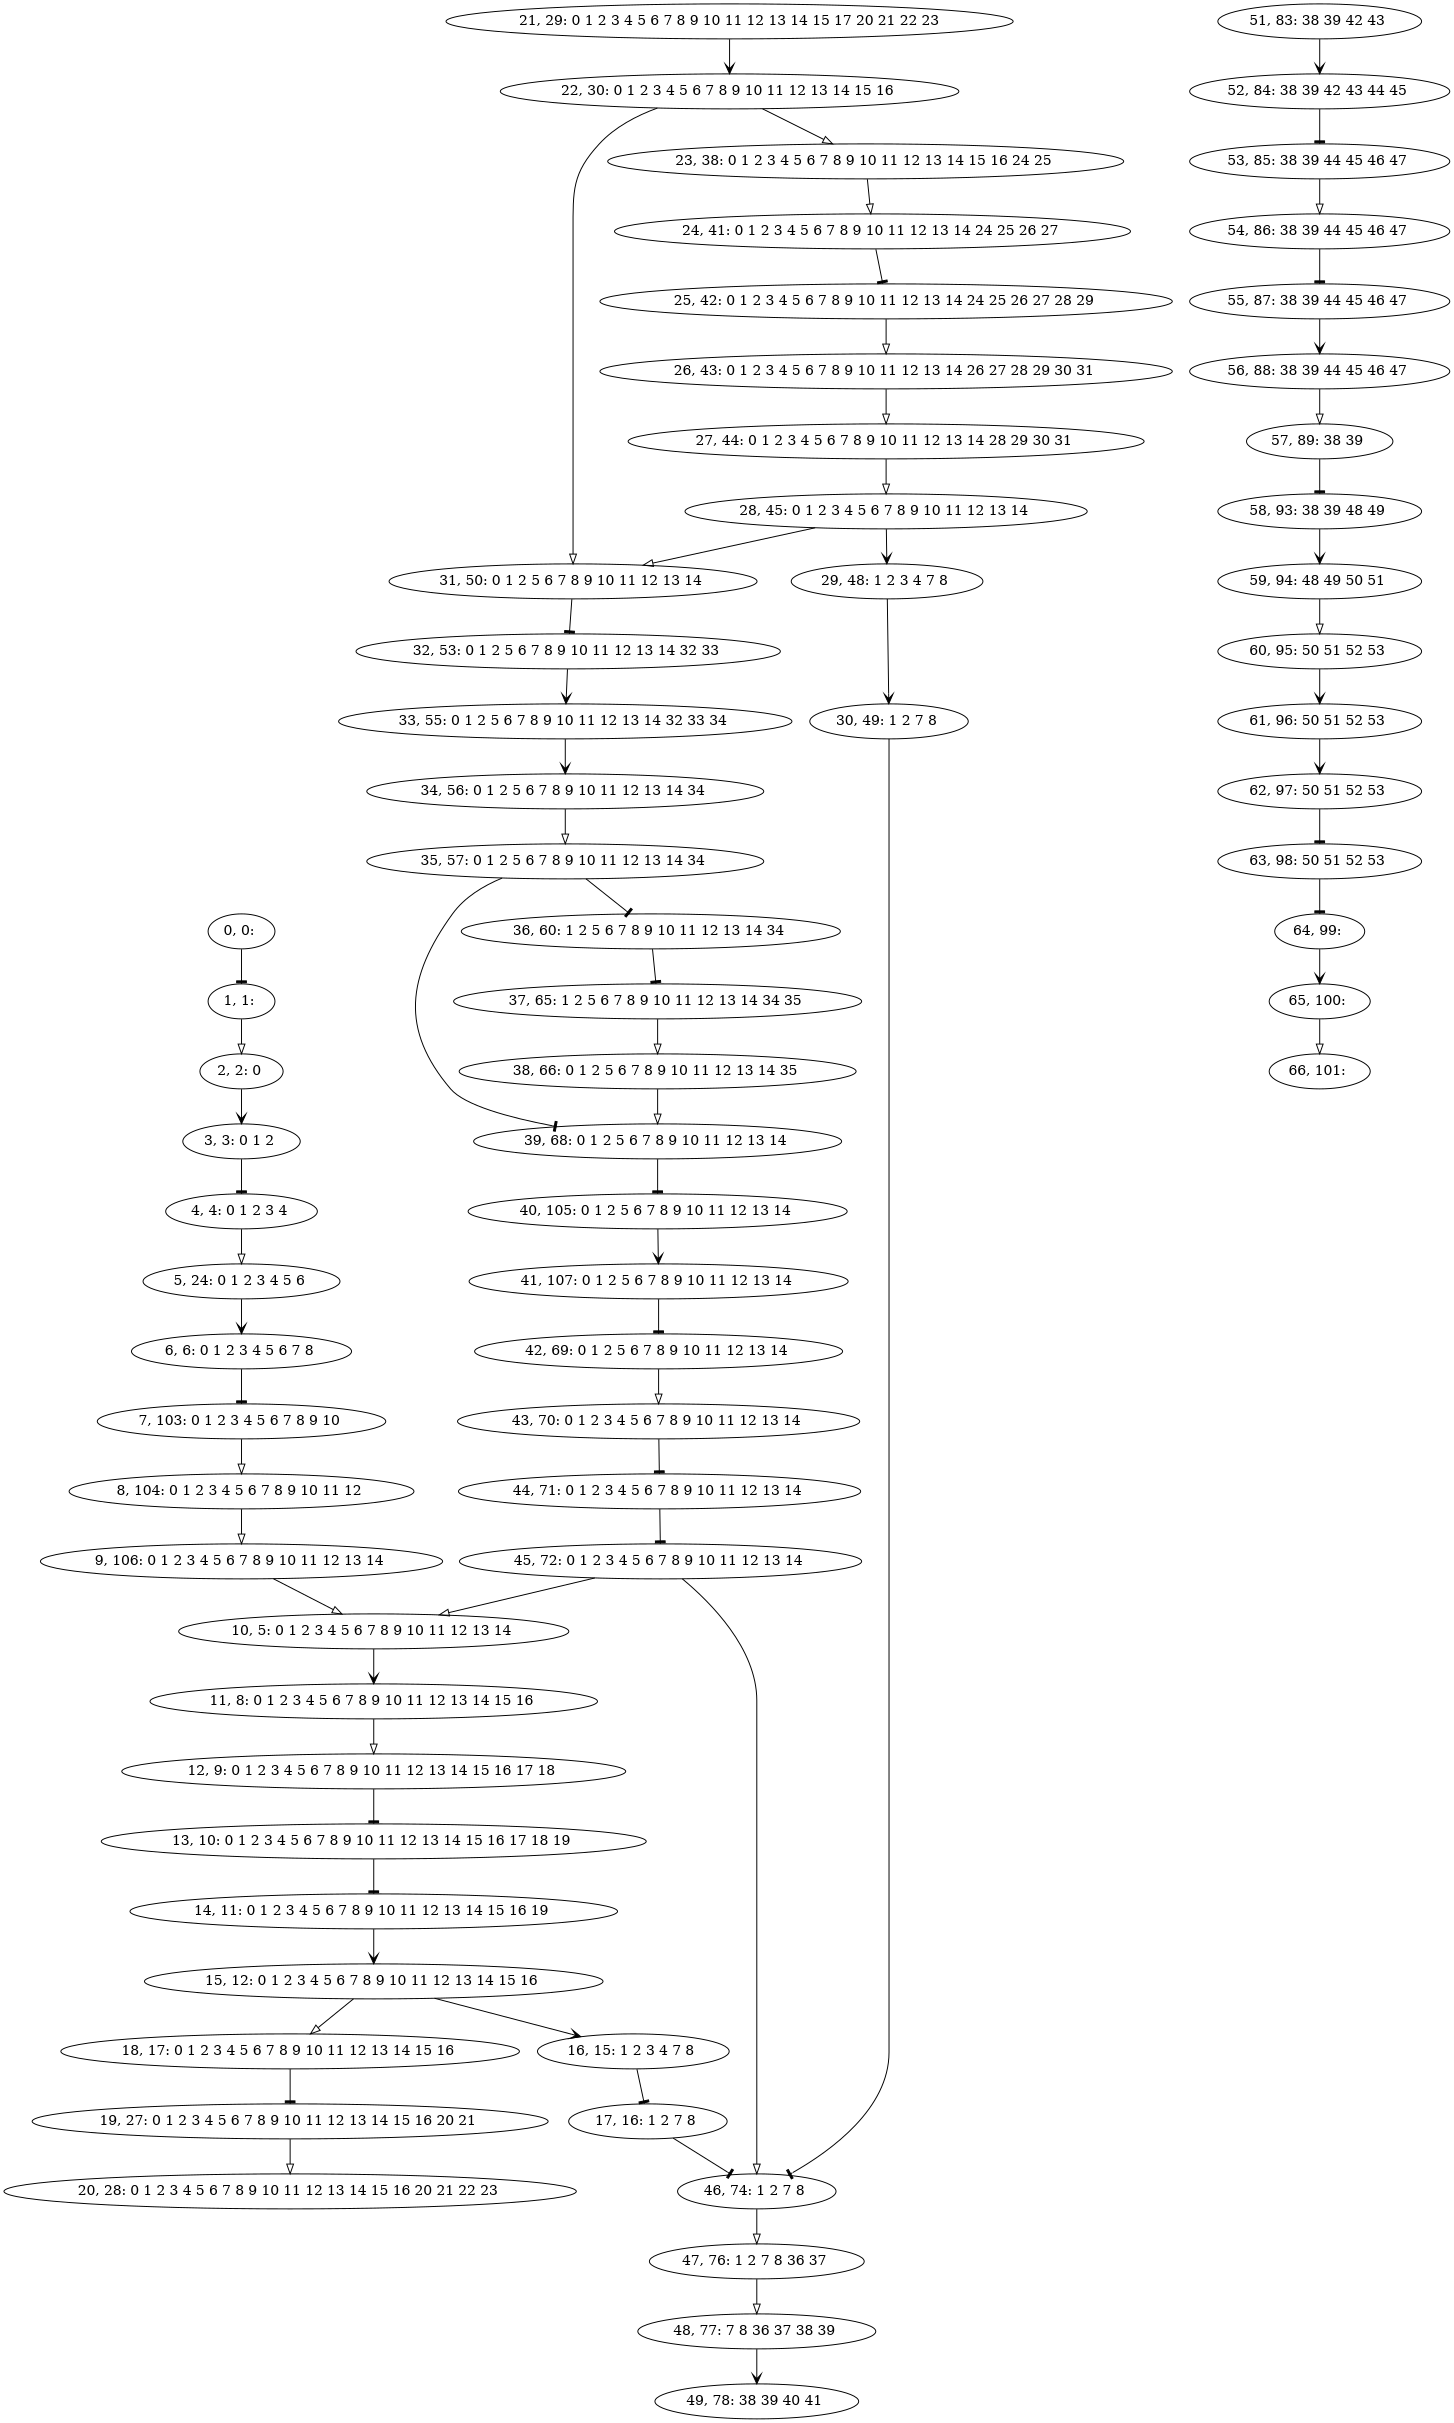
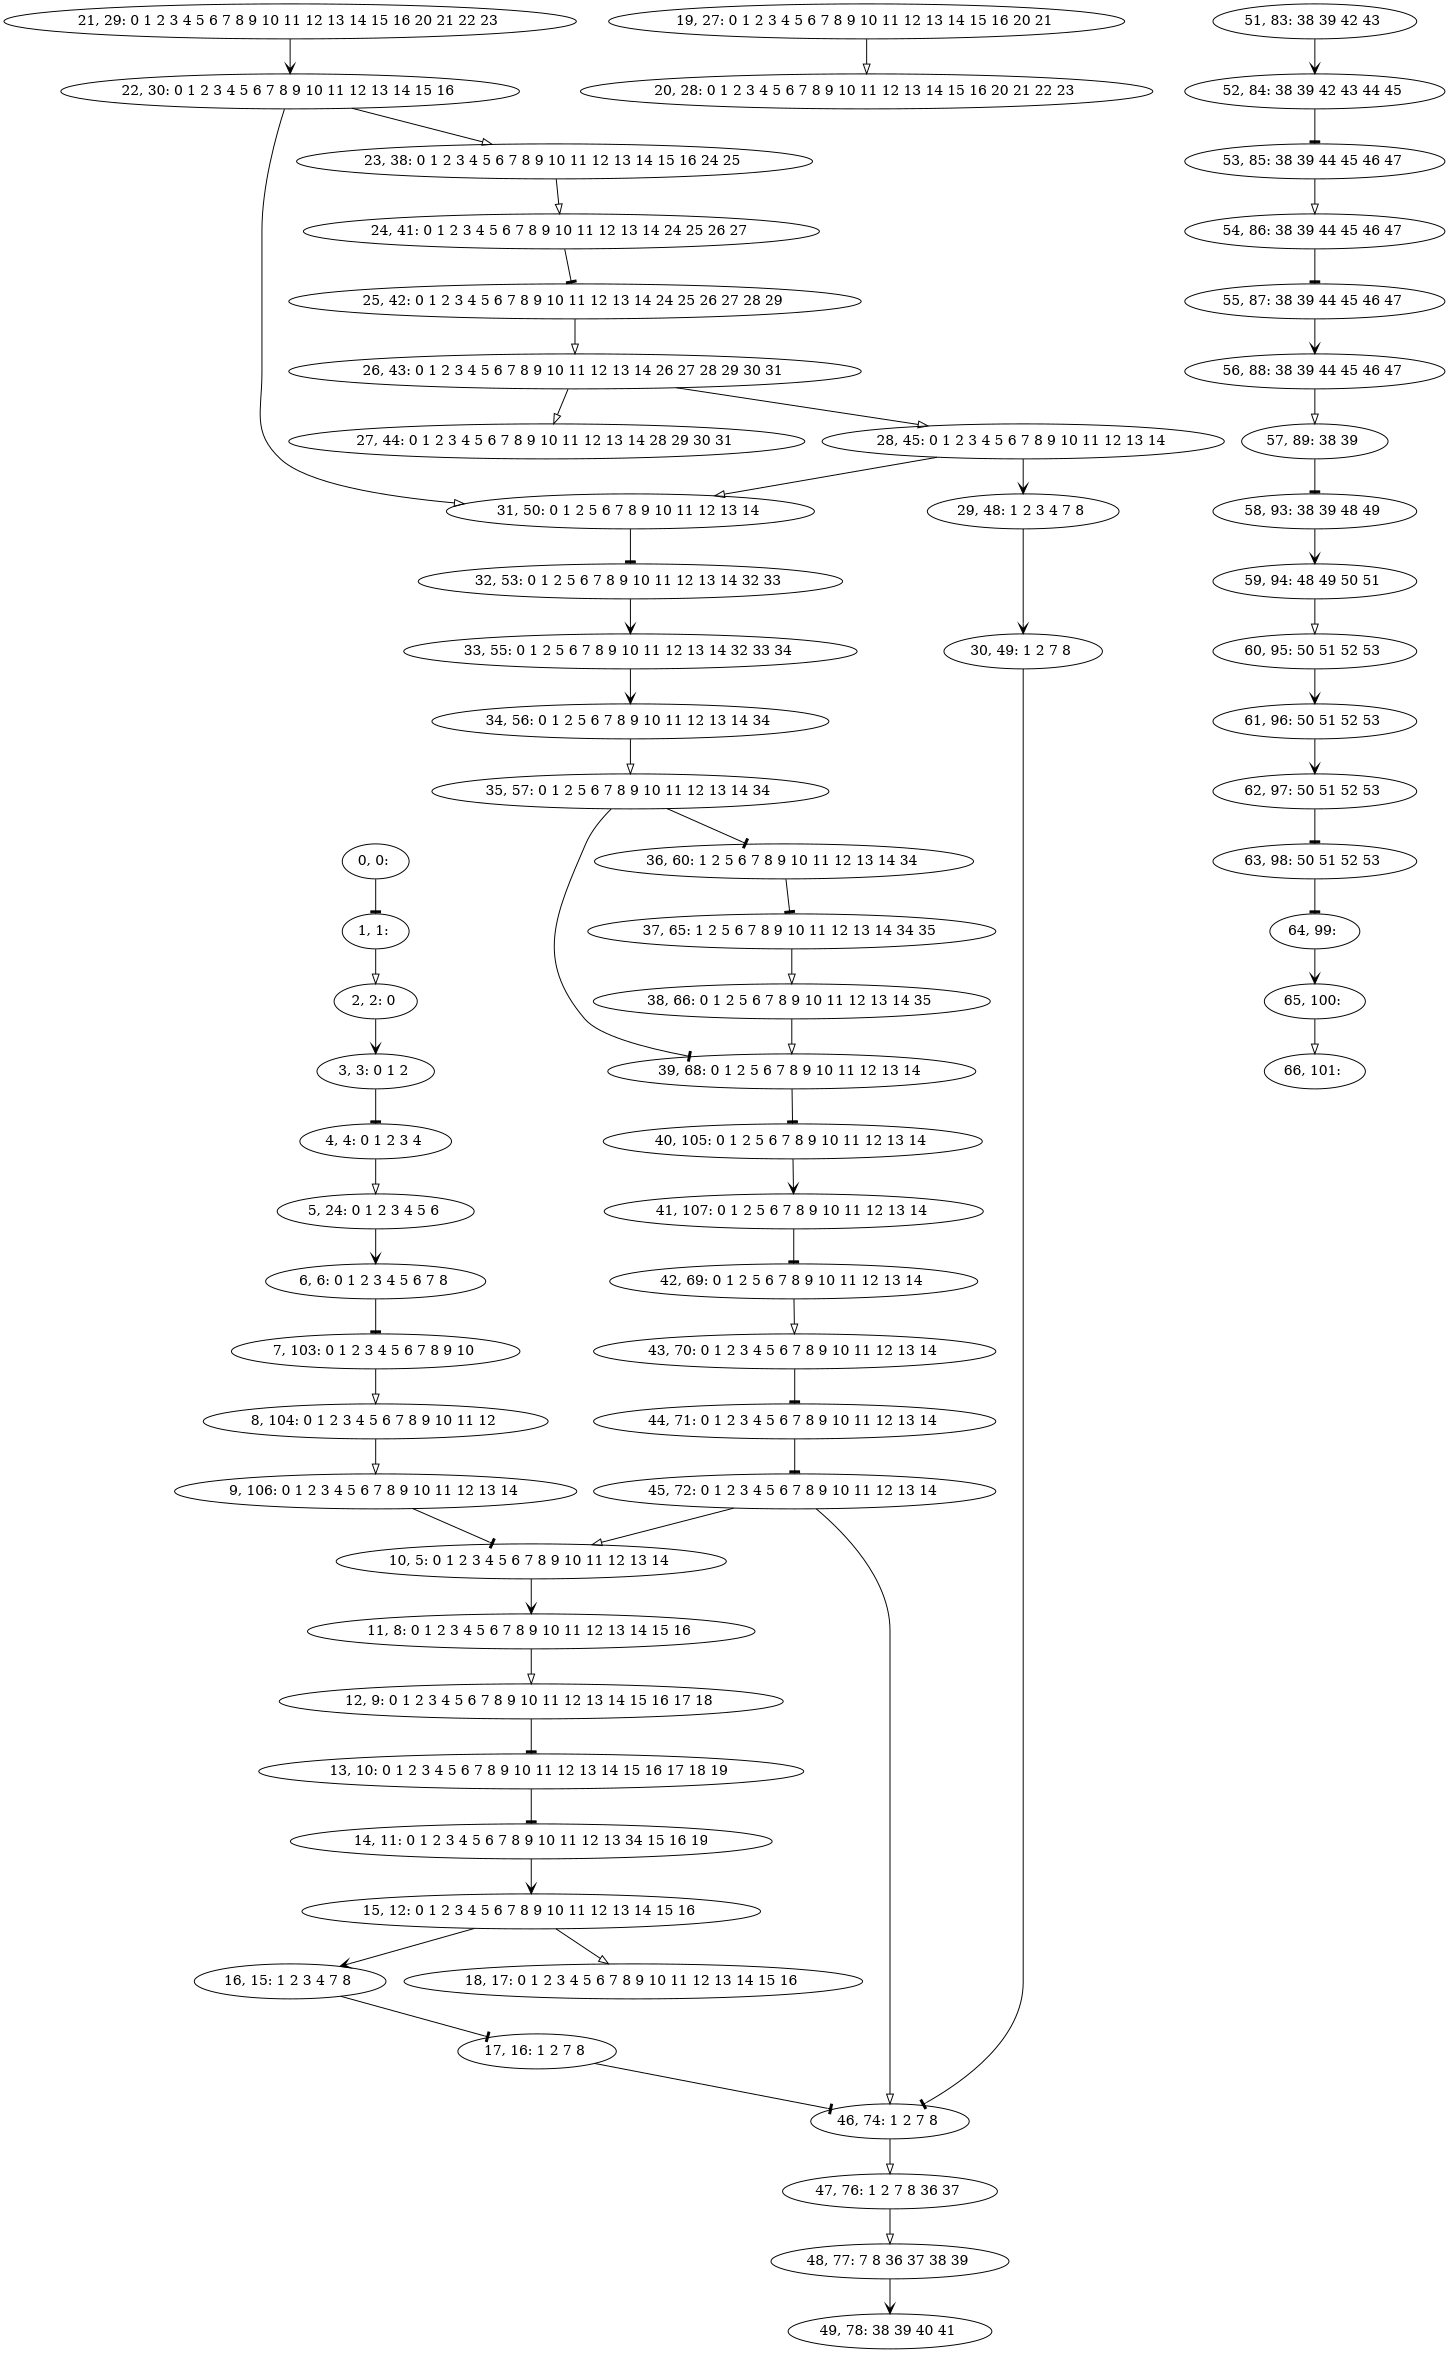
(730, 21) -> (290, 21)
(886, 472) -> (797, 406)
(303, 1594) -> (451, 1525)
(374, 1911) -> (531, 1841)
(290, 2084) -> none
